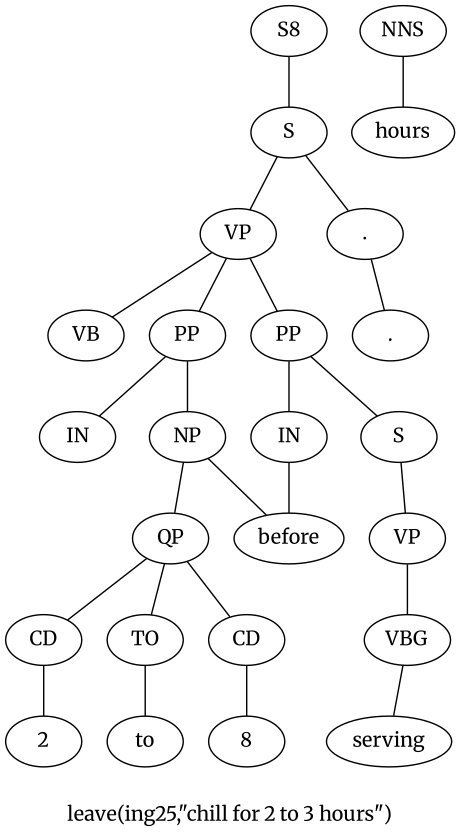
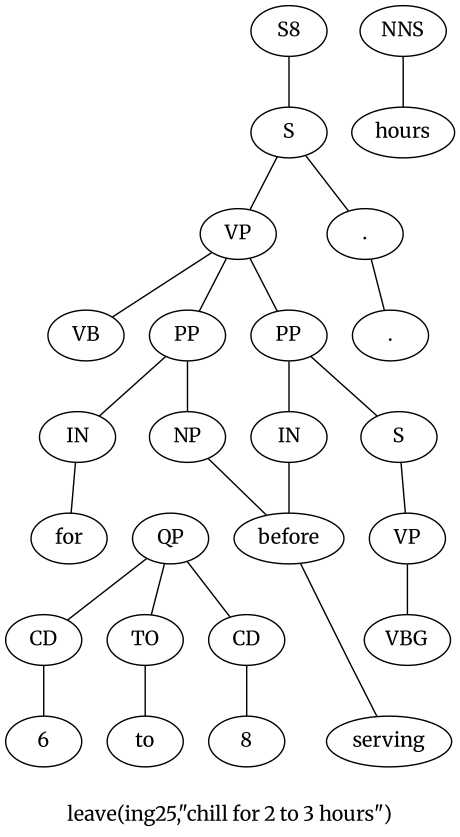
(179, 488) -> none
none -> (69, 539)
(398, 691) -> (338, 640)
(44, 742) -> (44, 742)
